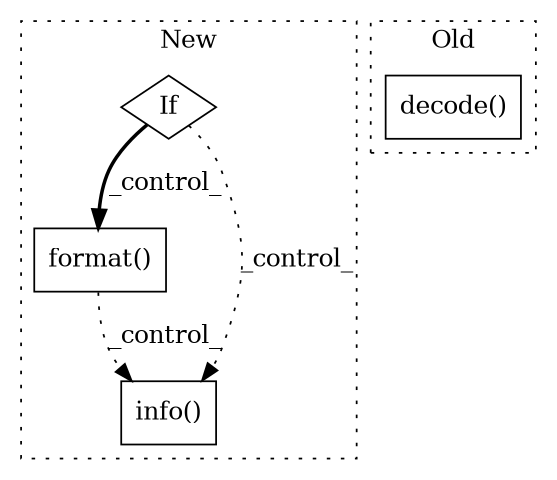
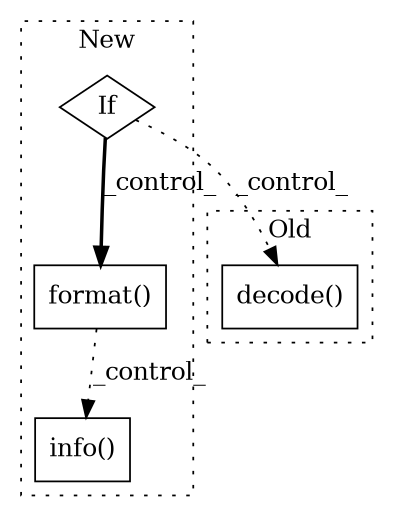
(241, 242) -> (216, 170)
